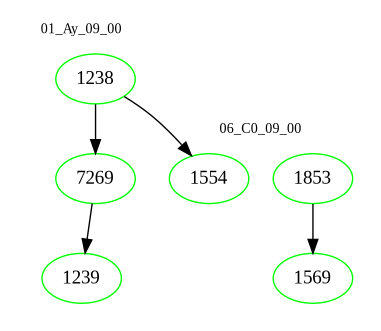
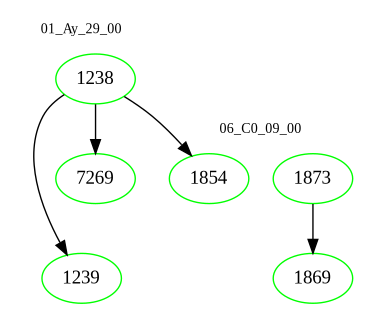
(82, 30) -> (82, 30)
(209, 179) -> (209, 179)
(313, 179) -> (313, 179)
(90, 221) -> (34, 166)
(313, 278) -> (313, 278)
